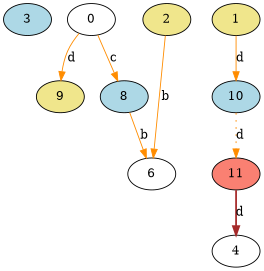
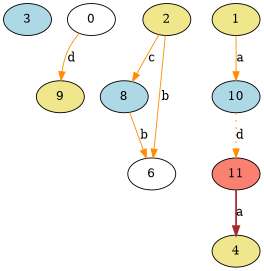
(106, 54) -> (148, 54)
(241, 58) -> (241, 58)
(240, 213) -> (240, 213)
(236, 251) -> (236, 251)
